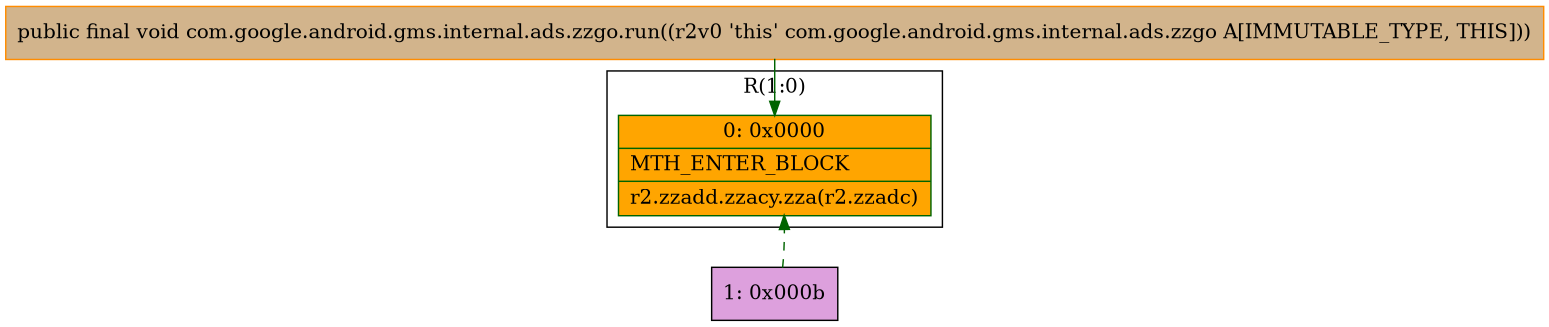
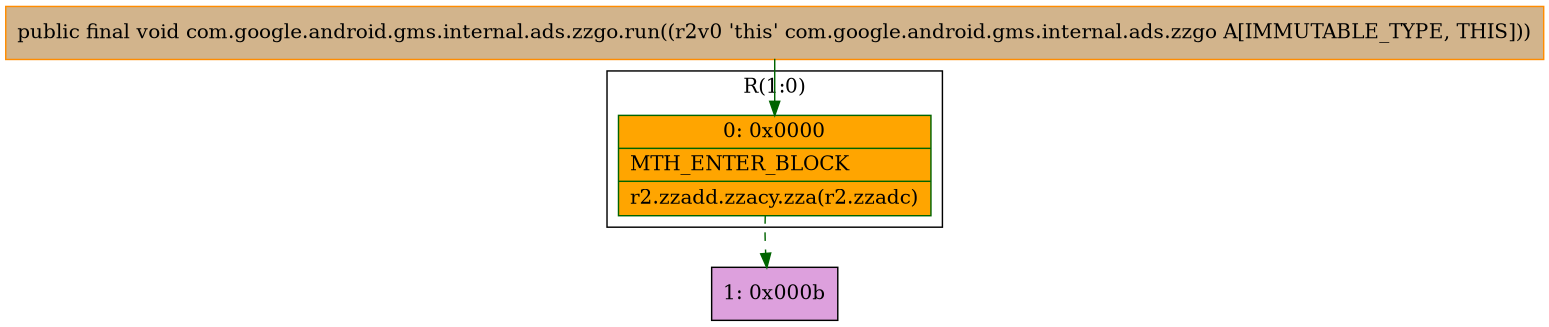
(784, 249) -> (765, 236)
